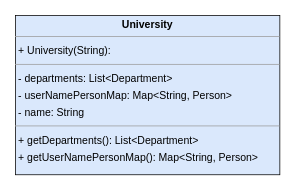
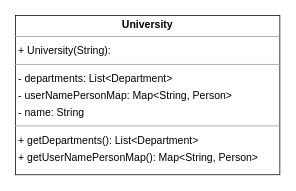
(147, 95) -> (147, 95)
